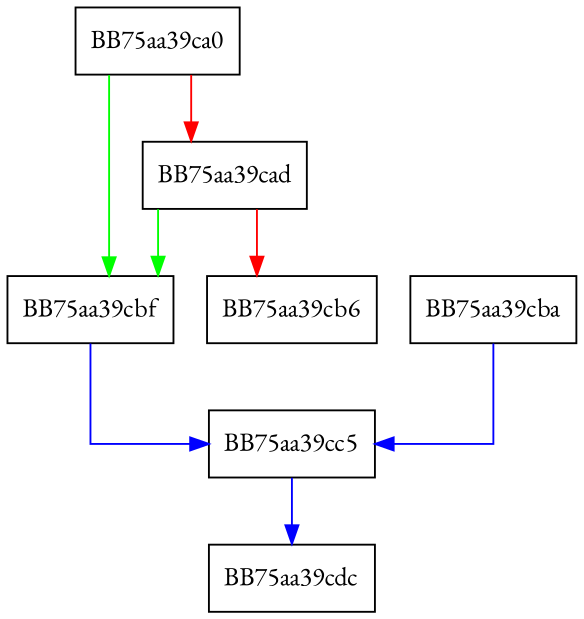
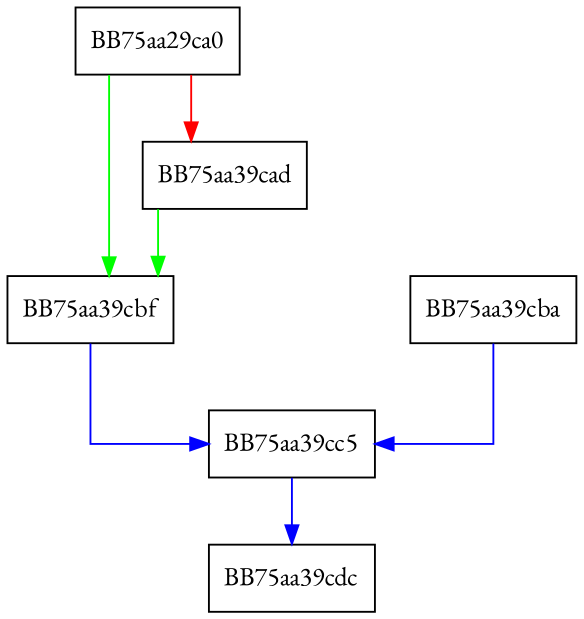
(158, 41) -> (158, 41)
(292, 310) -> none
